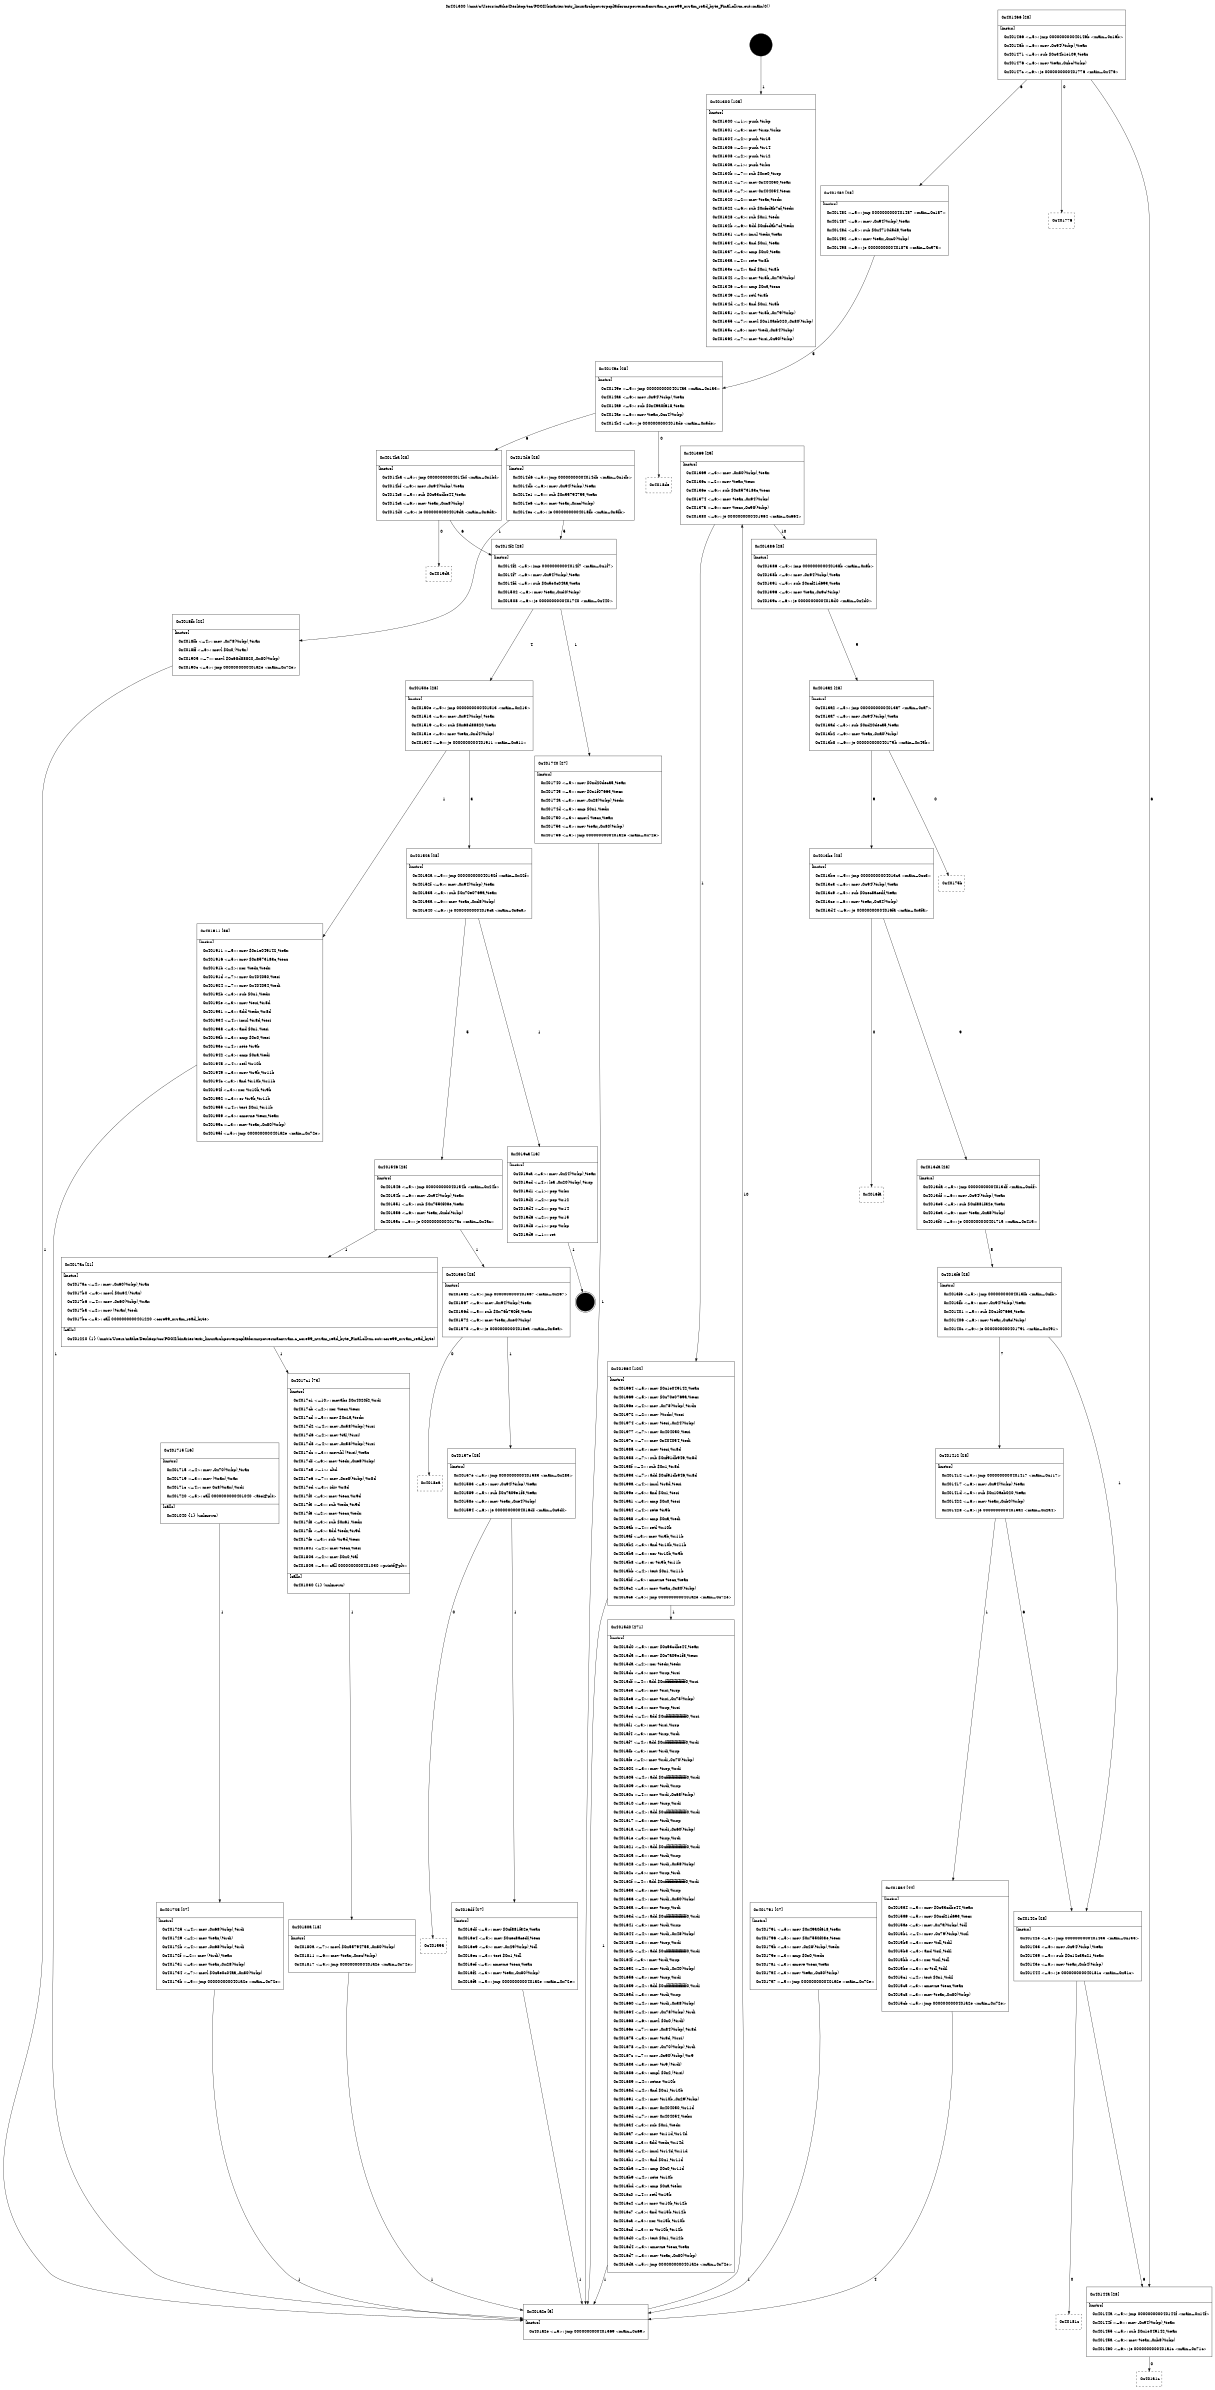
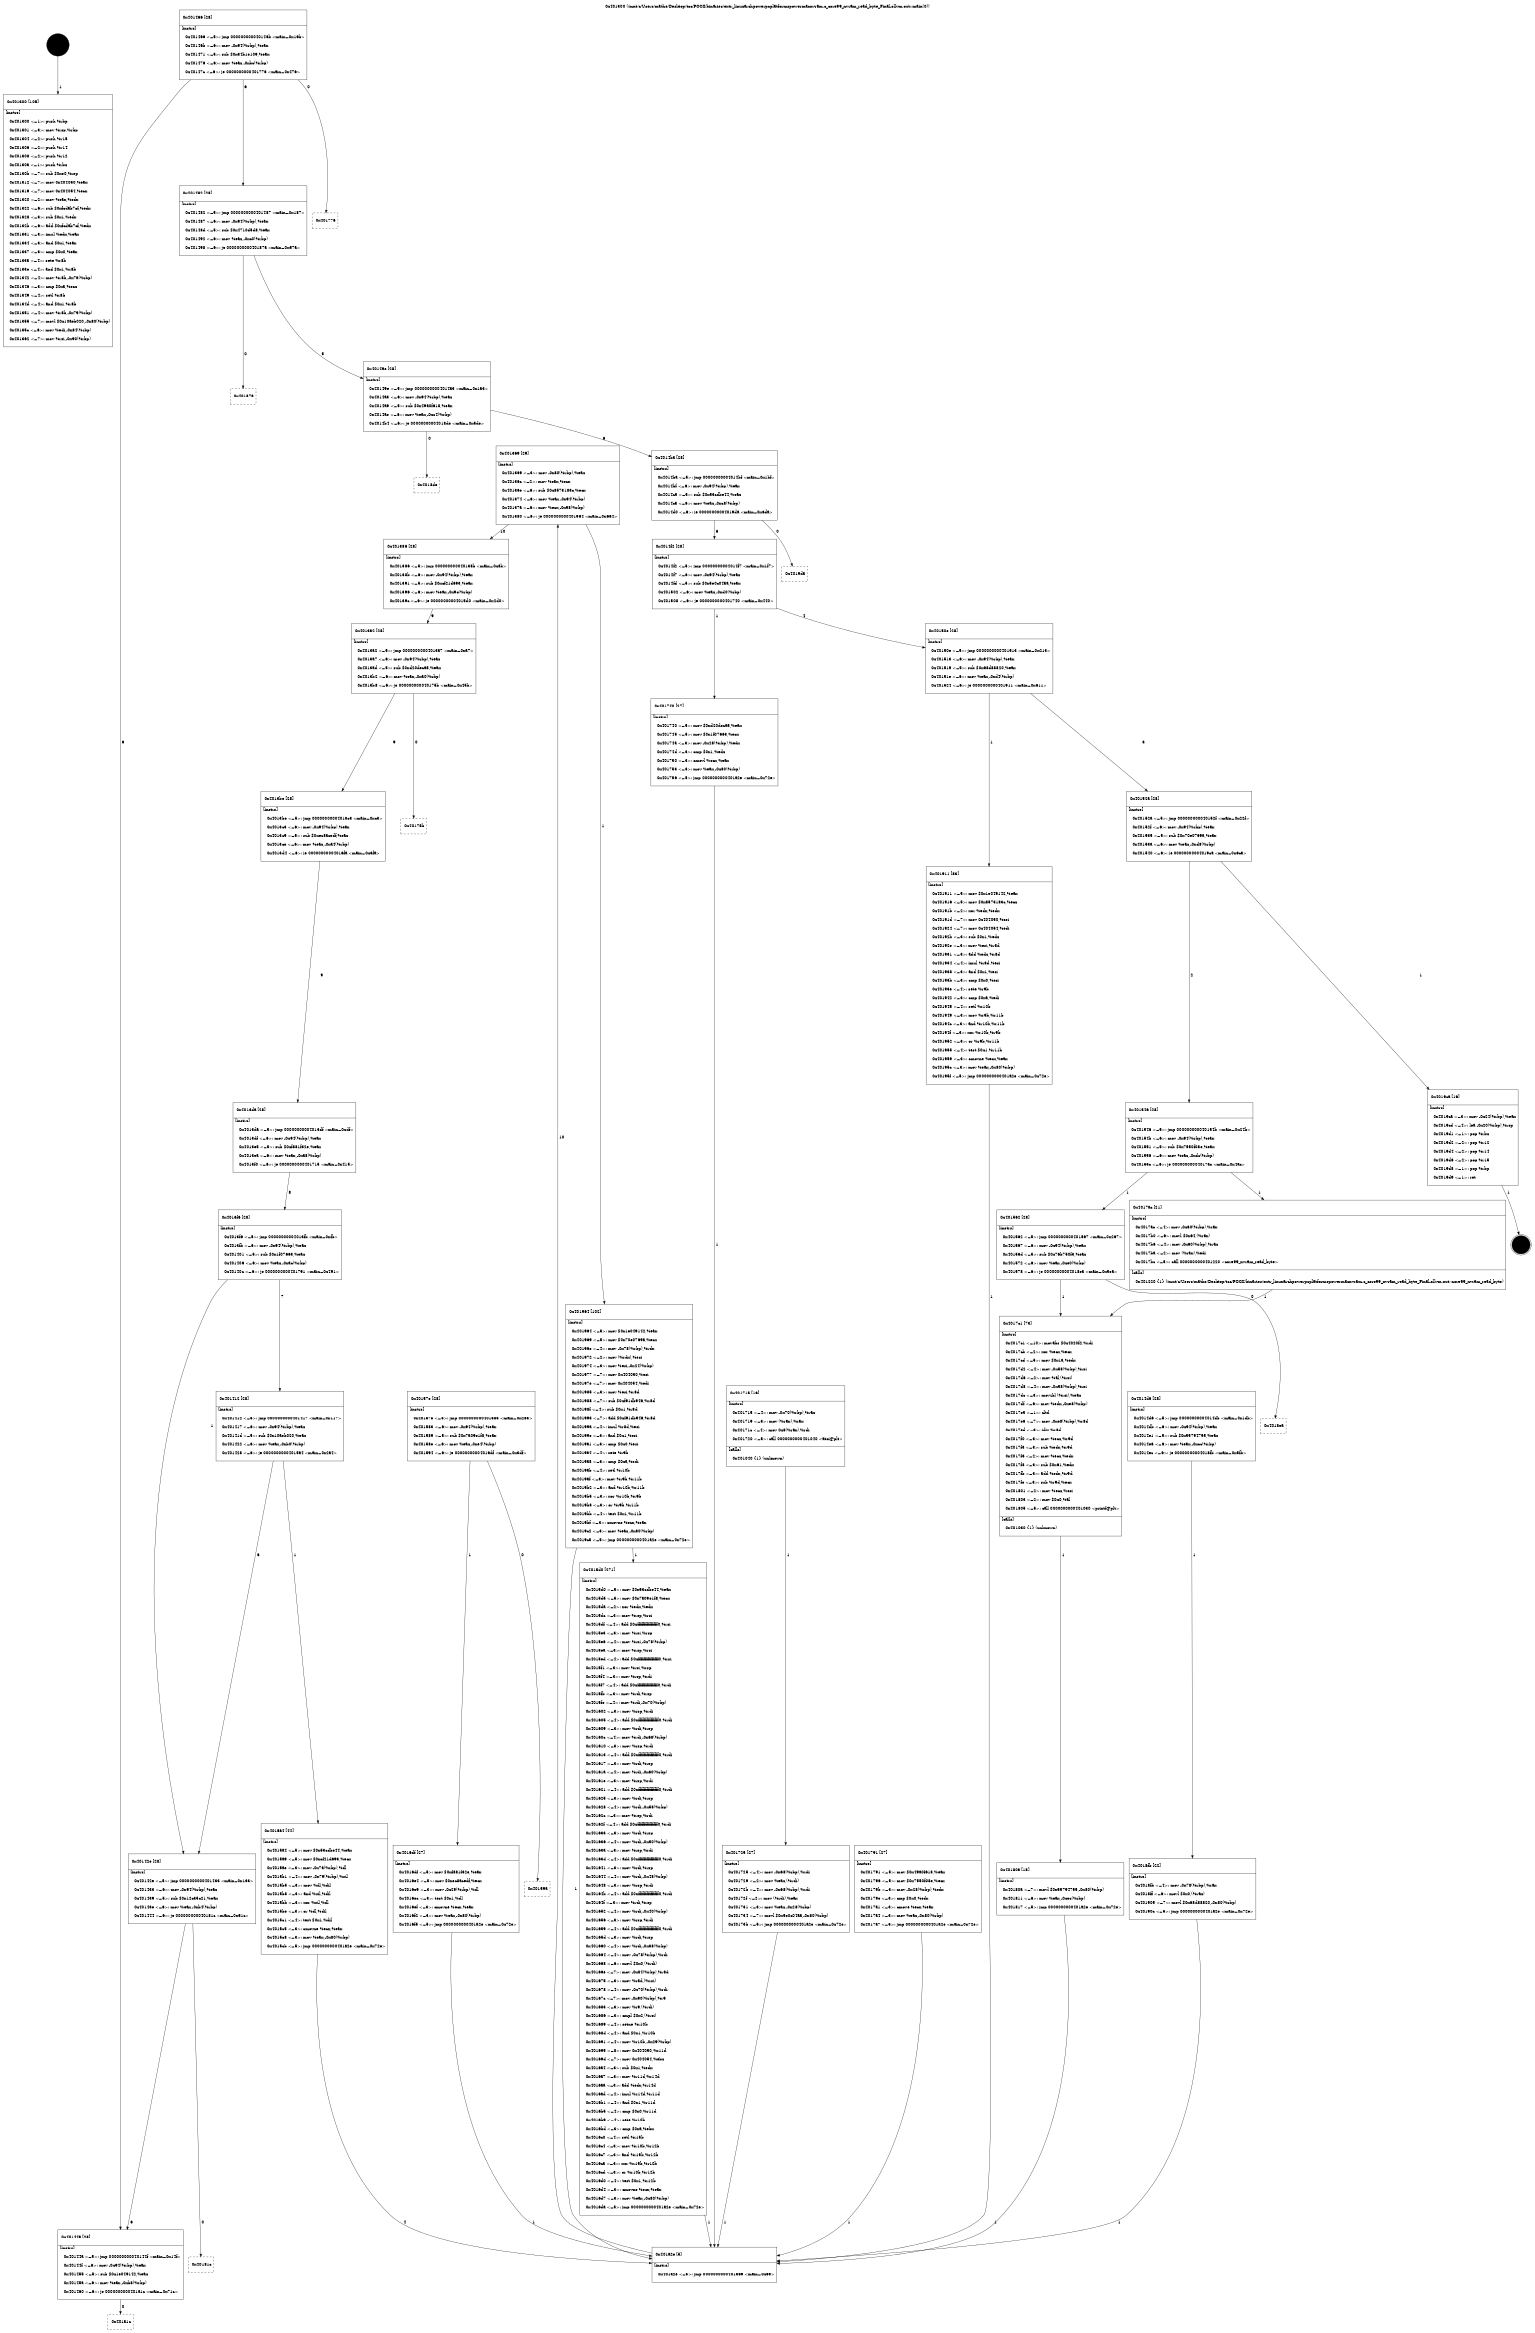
none -> (243, 396)
(562, 528) -> none
(467, 1033) -> (1191, 975)
(872, 1195) -> none
(509, 1391) -> (1061, 1297)
